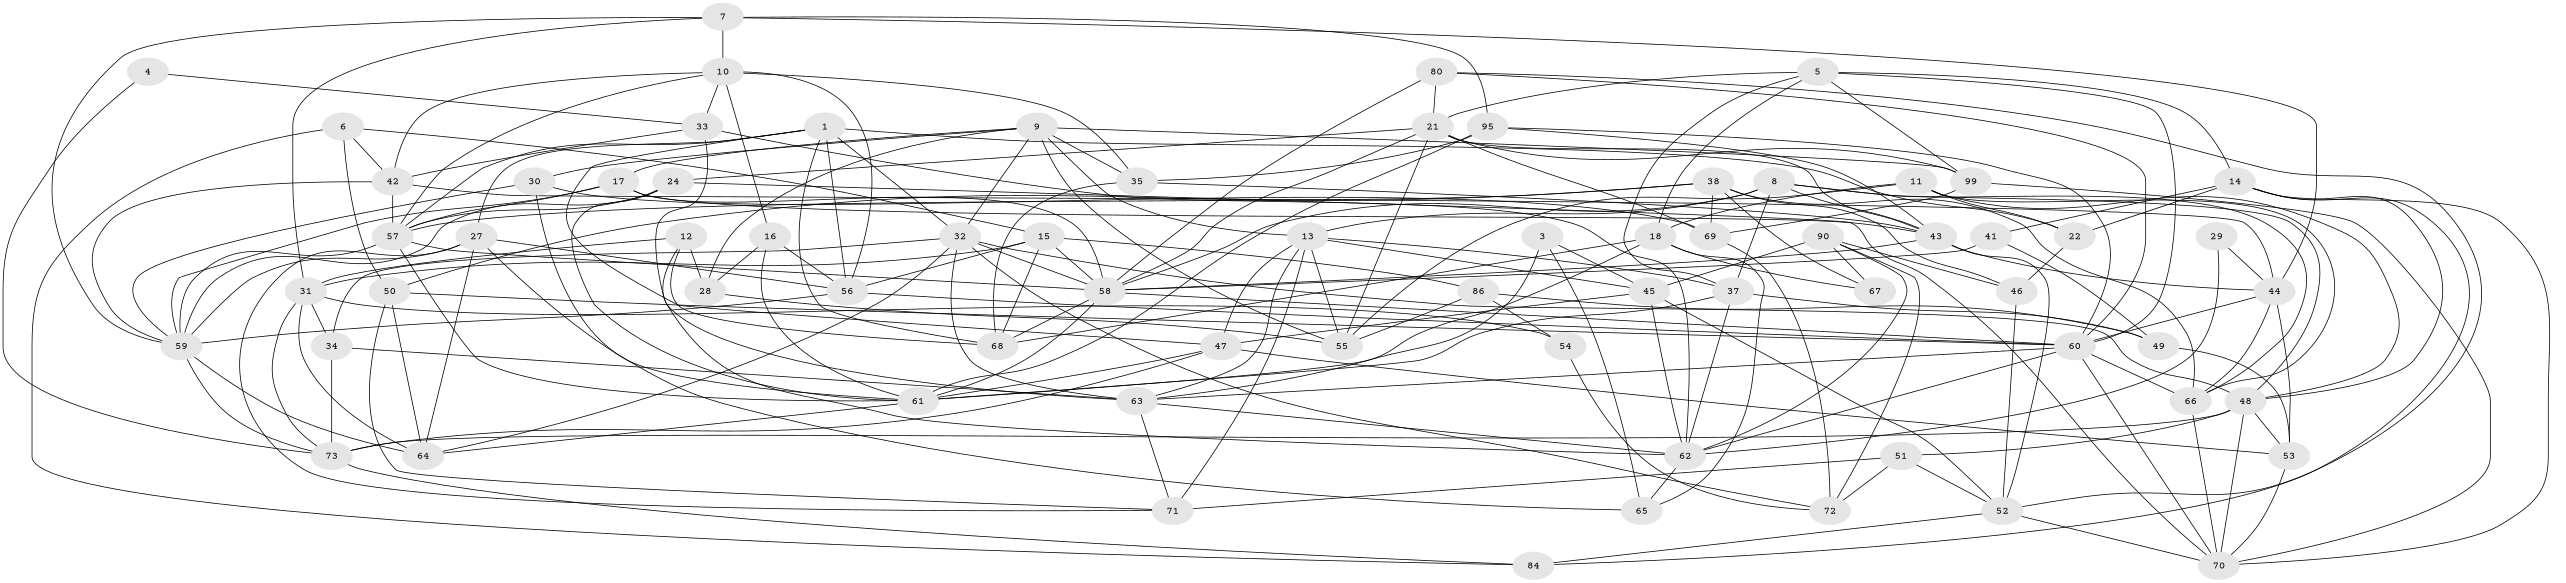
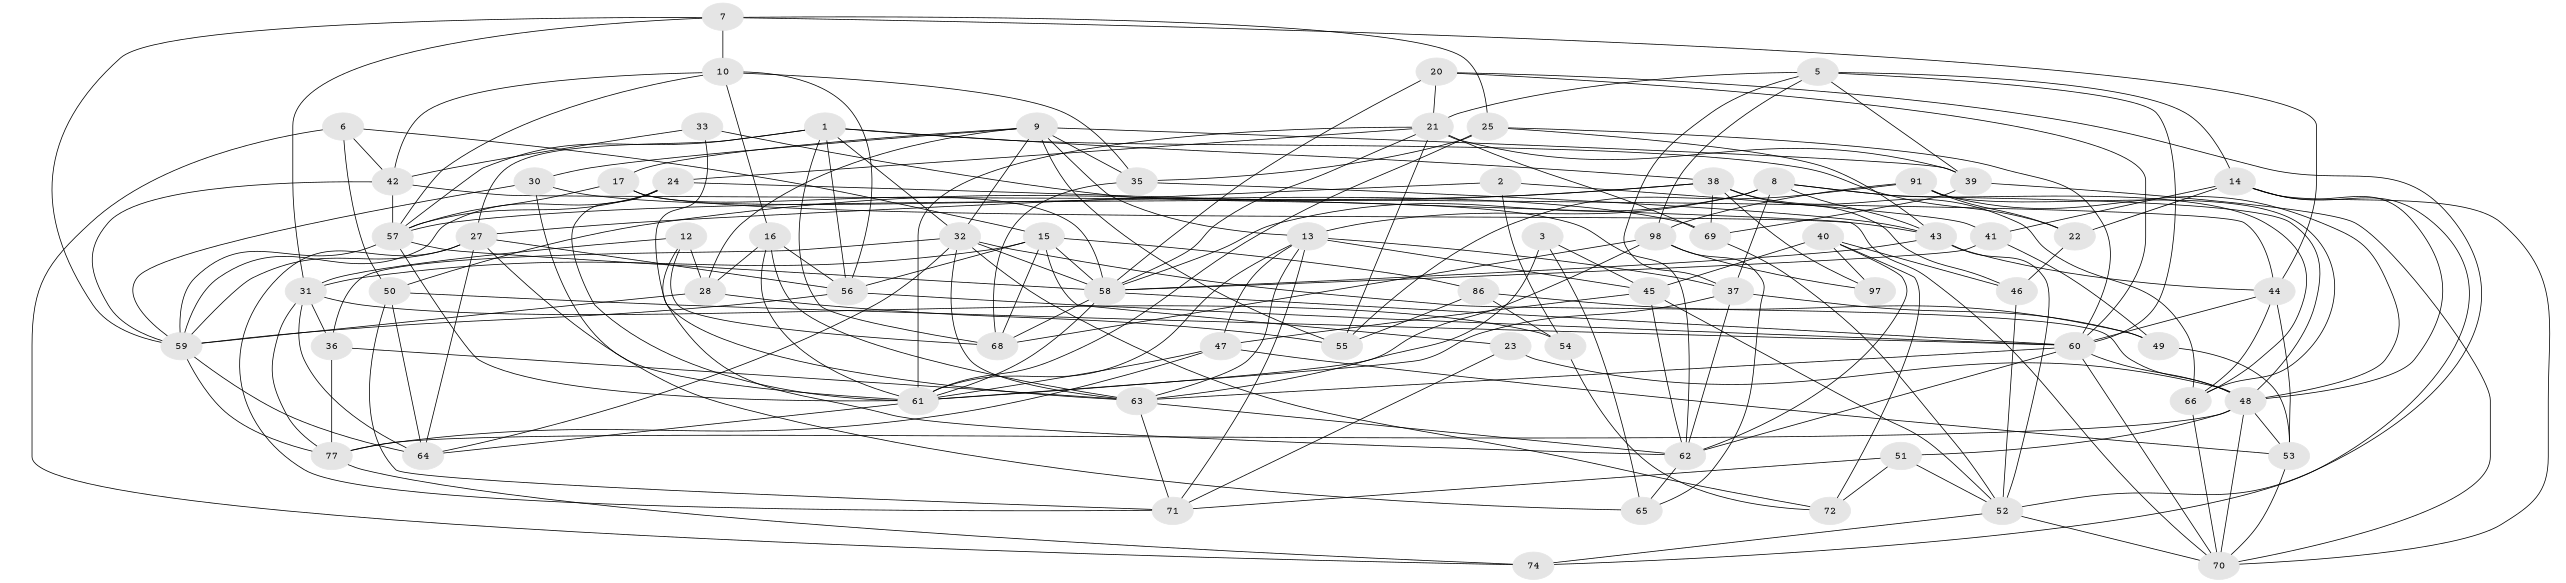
(148, 72) -> none
(1437, 72) -> (1437, 72)
(713, 99) -> none
(1488, 127) -> (1488, 127)
(1812, 176) -> (1025, 163)
none -> (1501, 181)
(1916, 181) -> (1916, 181)
(1971, 181) -> (1971, 181)
(370, 222) -> (540, 309)
(1655, 236) -> (1655, 236)
(1823, 236) -> (1823, 236)
(2217, 236) -> none
(641, 285) -> (1269, 154)
(1875, 291) -> (1875, 291)
(1327, 300) -> (1129, 361)
(332, 346) -> (332, 346)
none -> (1511, 346)
none -> (912, 355)
(1809, 356) -> (1878, 352)
(2133, 374) -> (2161, 373)
(332, 456) -> (332, 456)
(1533, 566) -> (1533, 566)
